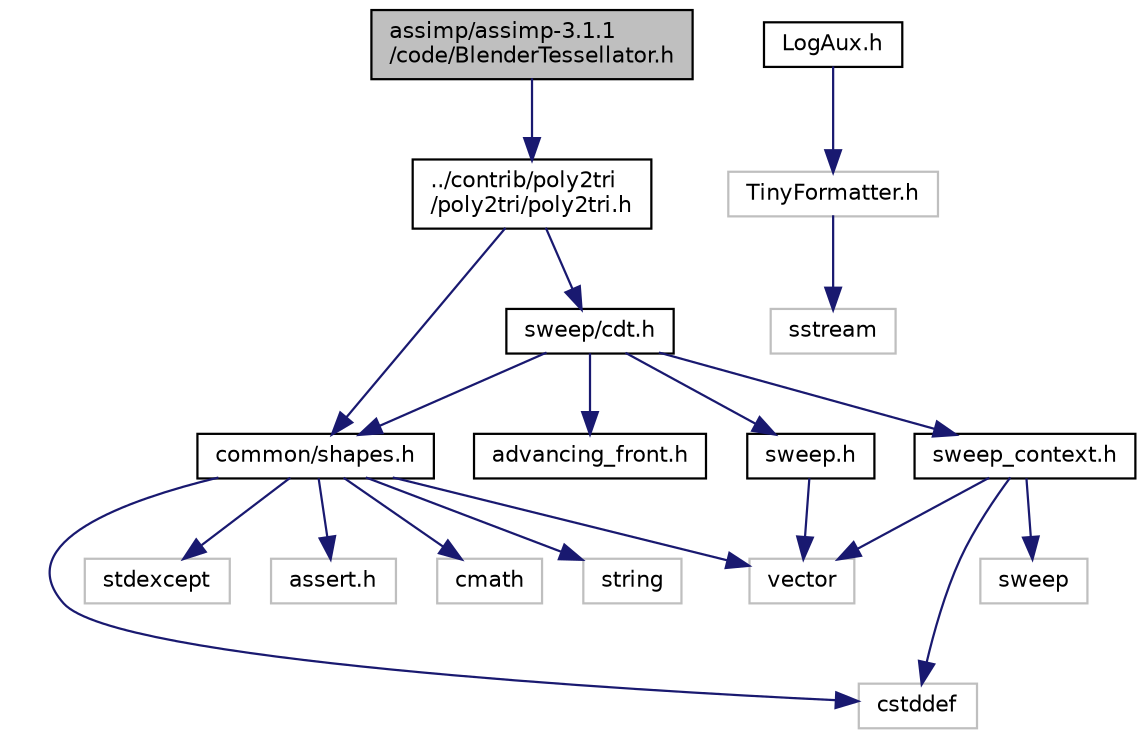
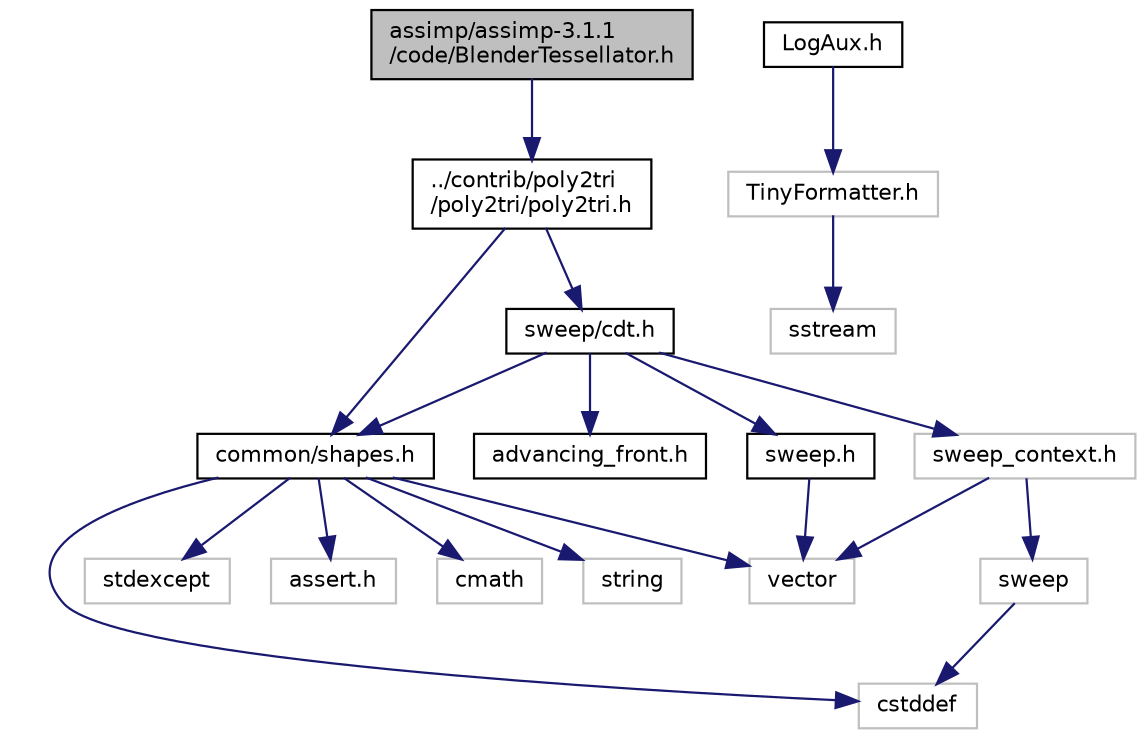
(1025, 456) -> (1025, 456)
(958, 565) -> (984, 636)
